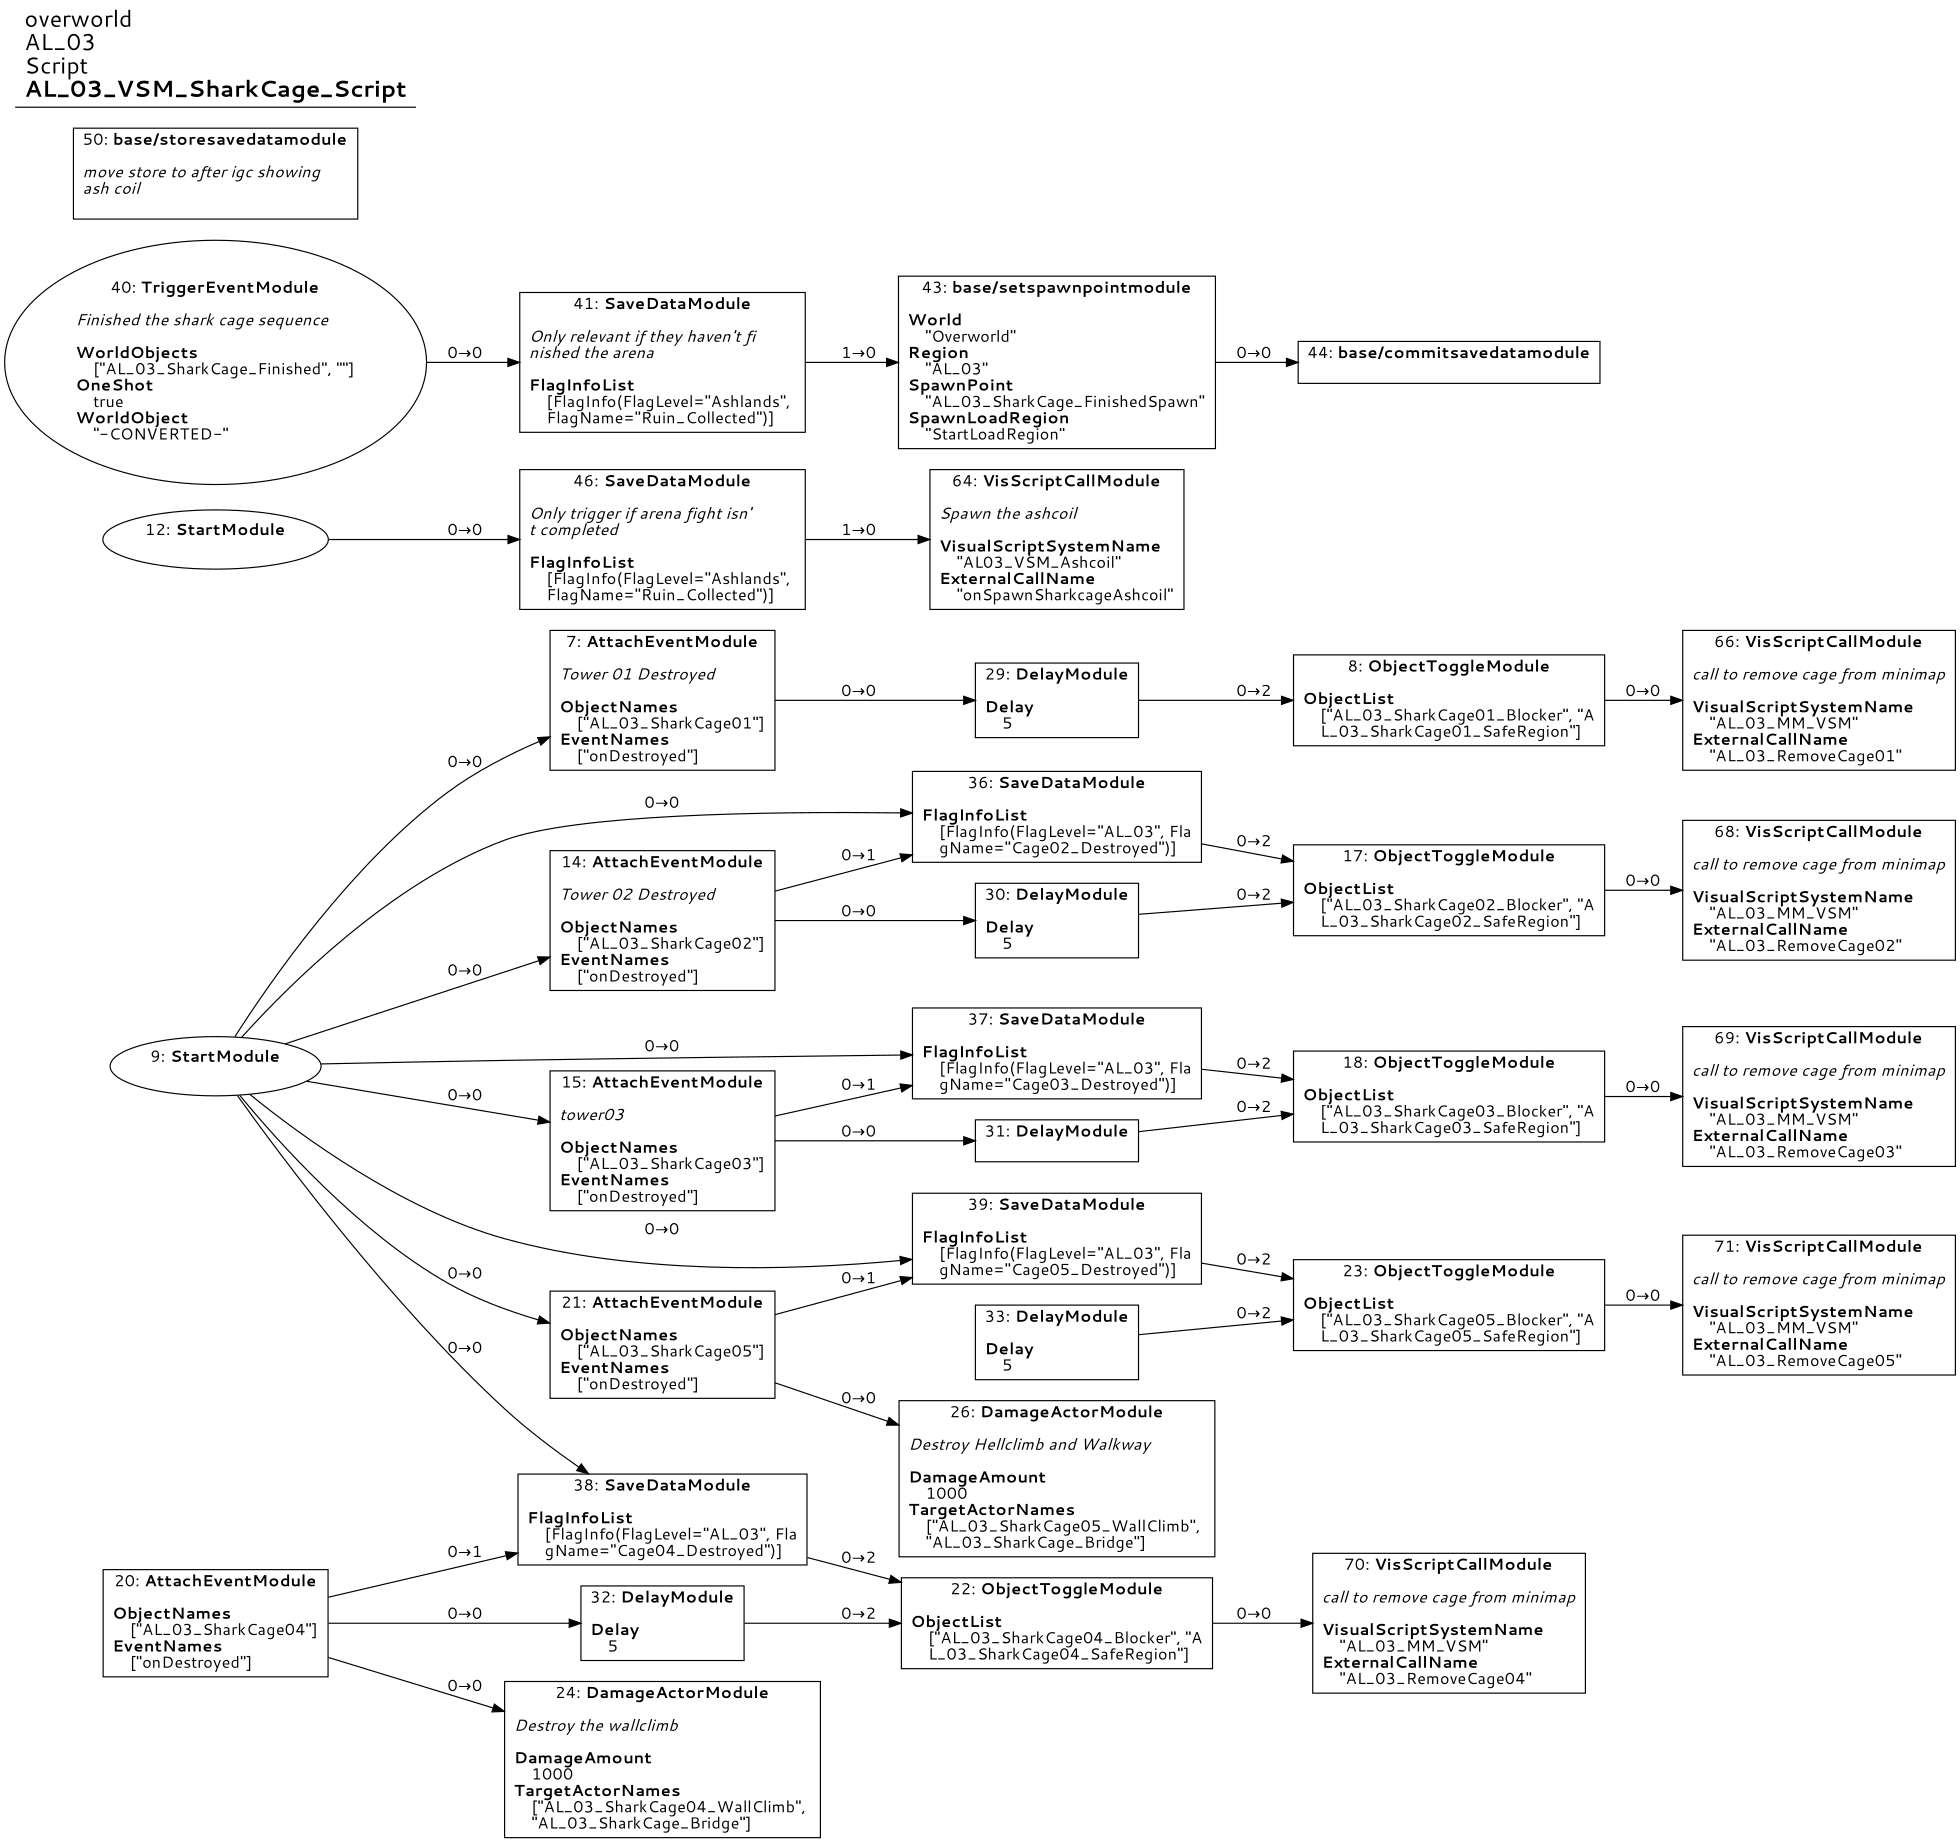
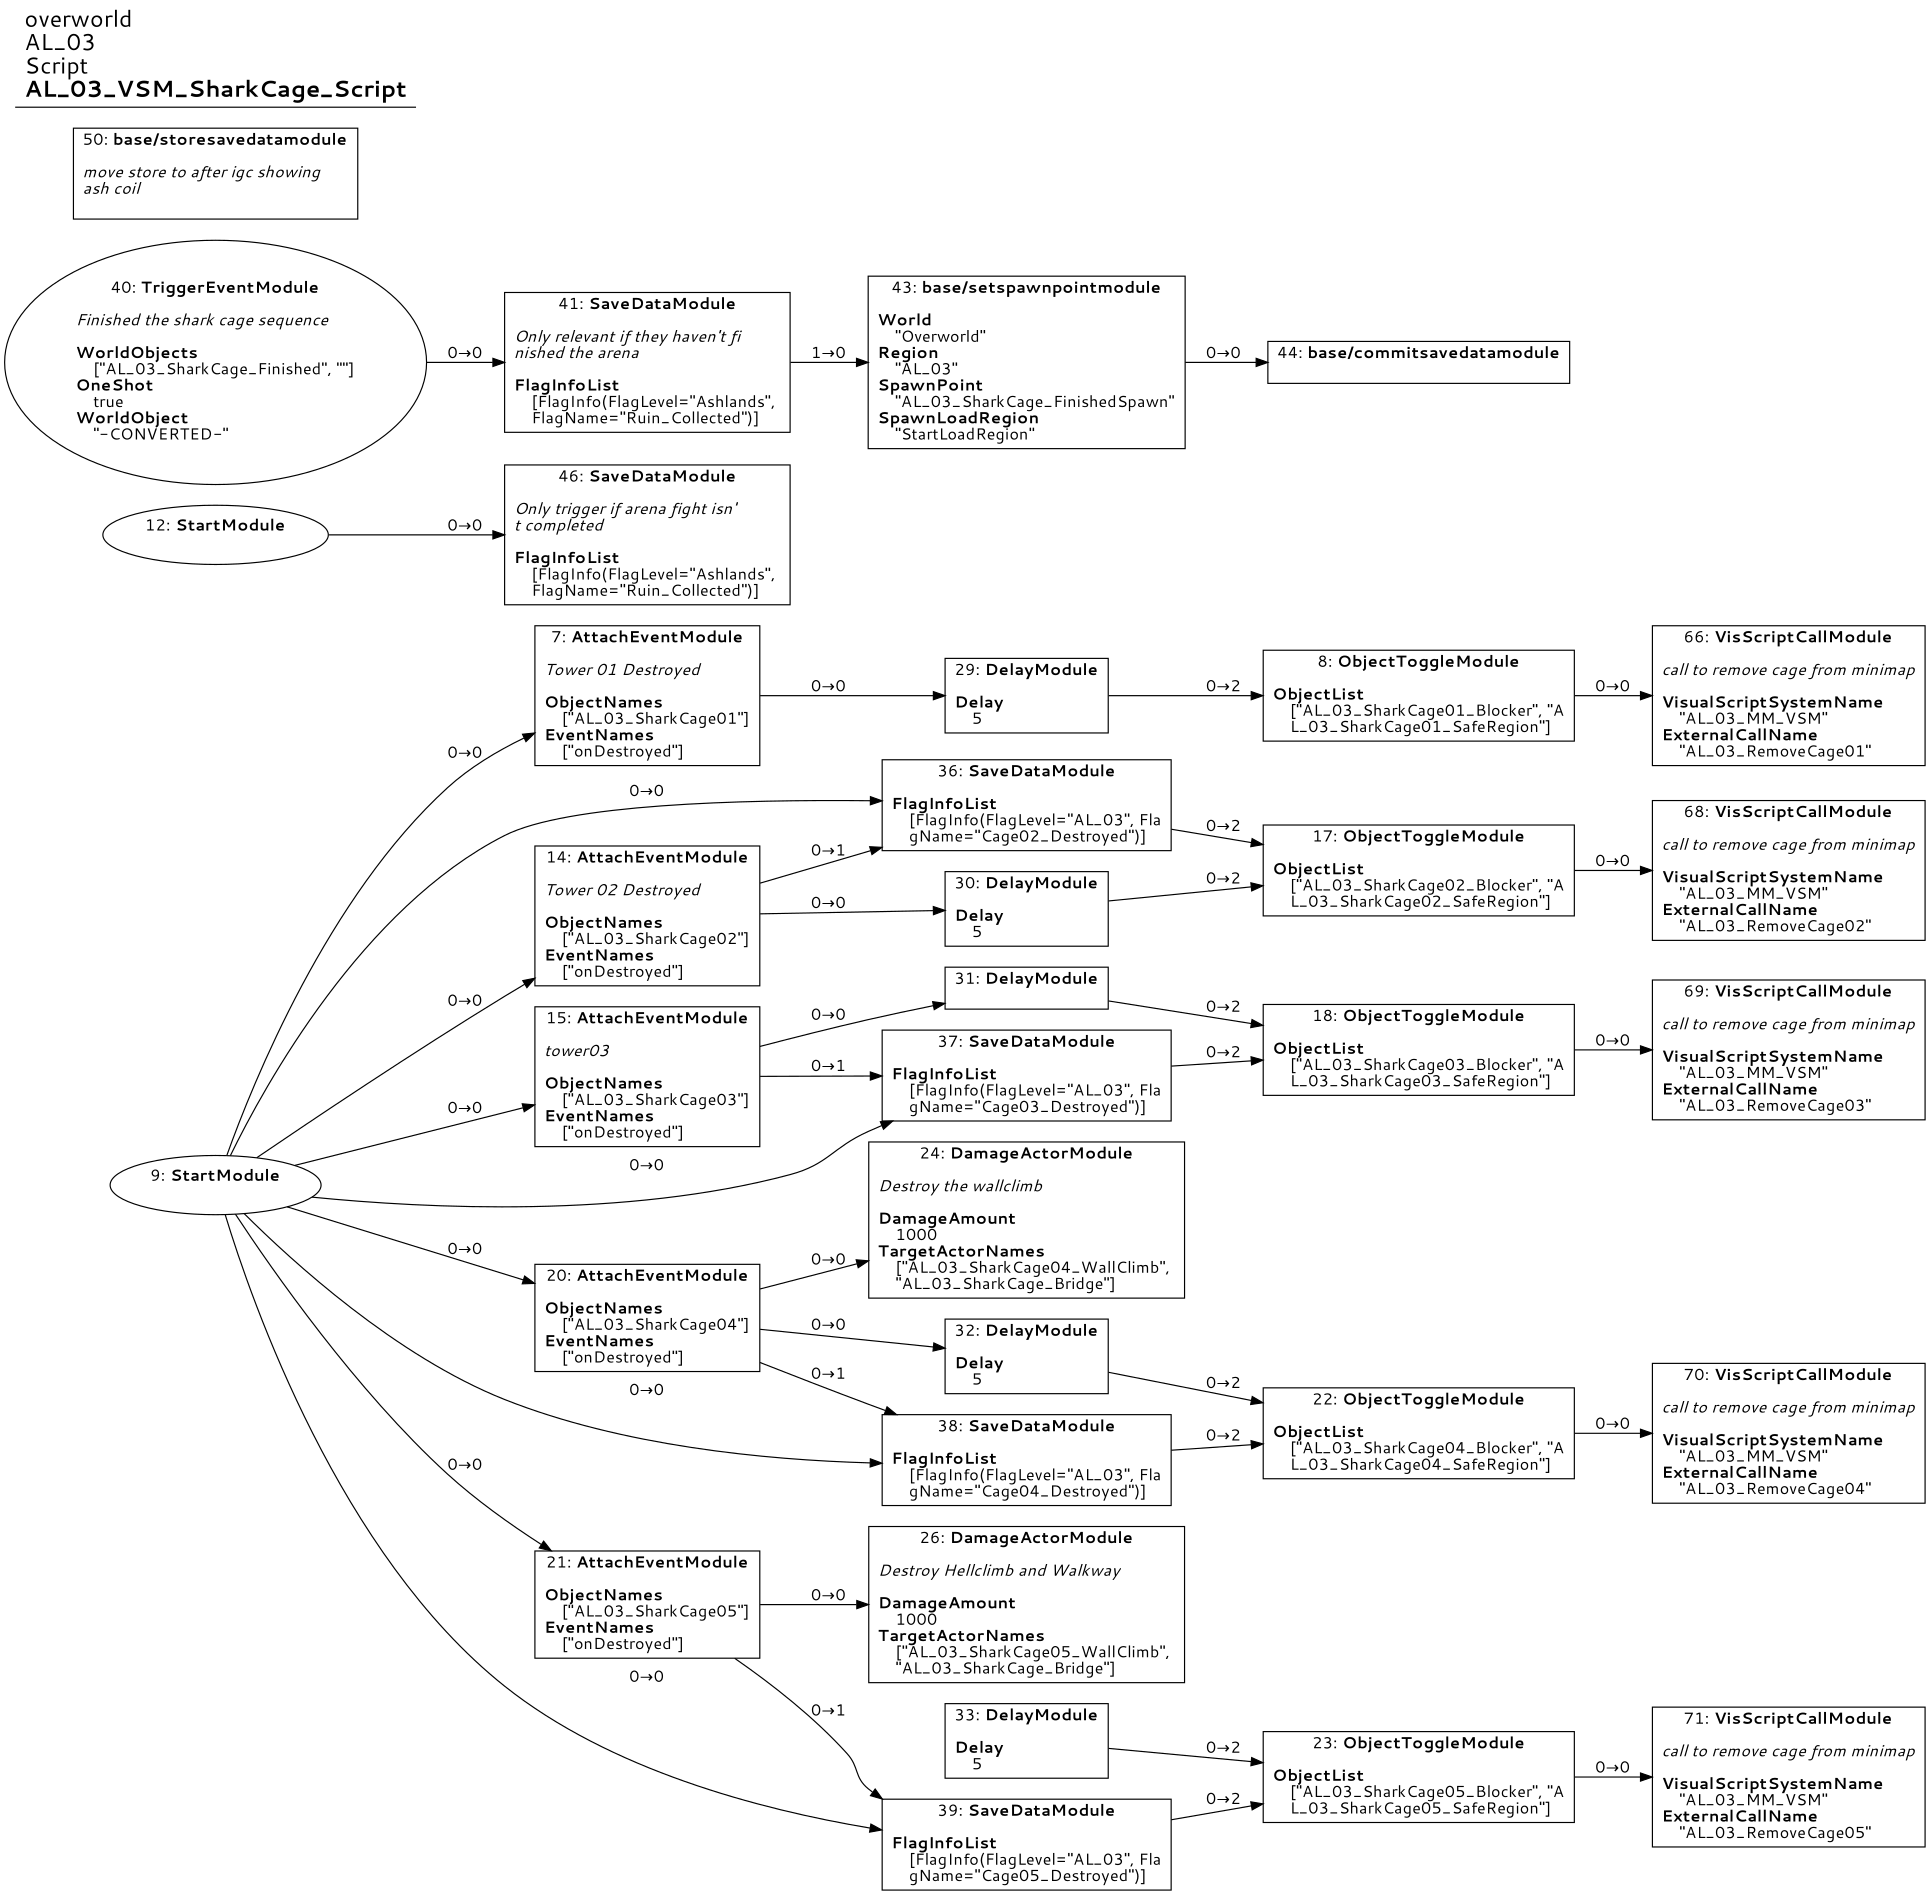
(1057, 540) -> none
none -> (405, 1243)
